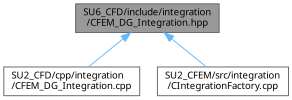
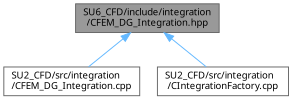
(72, 81) -> (72, 81)
(223, 81) -> (223, 81)
